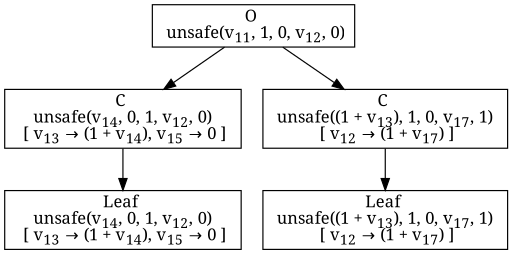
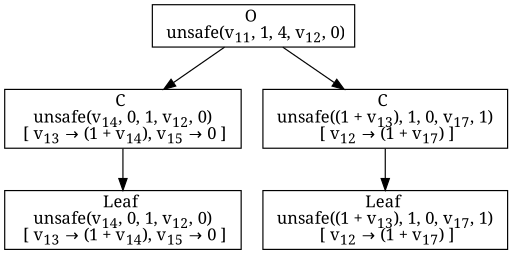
(278, 33) -> (278, 33)
